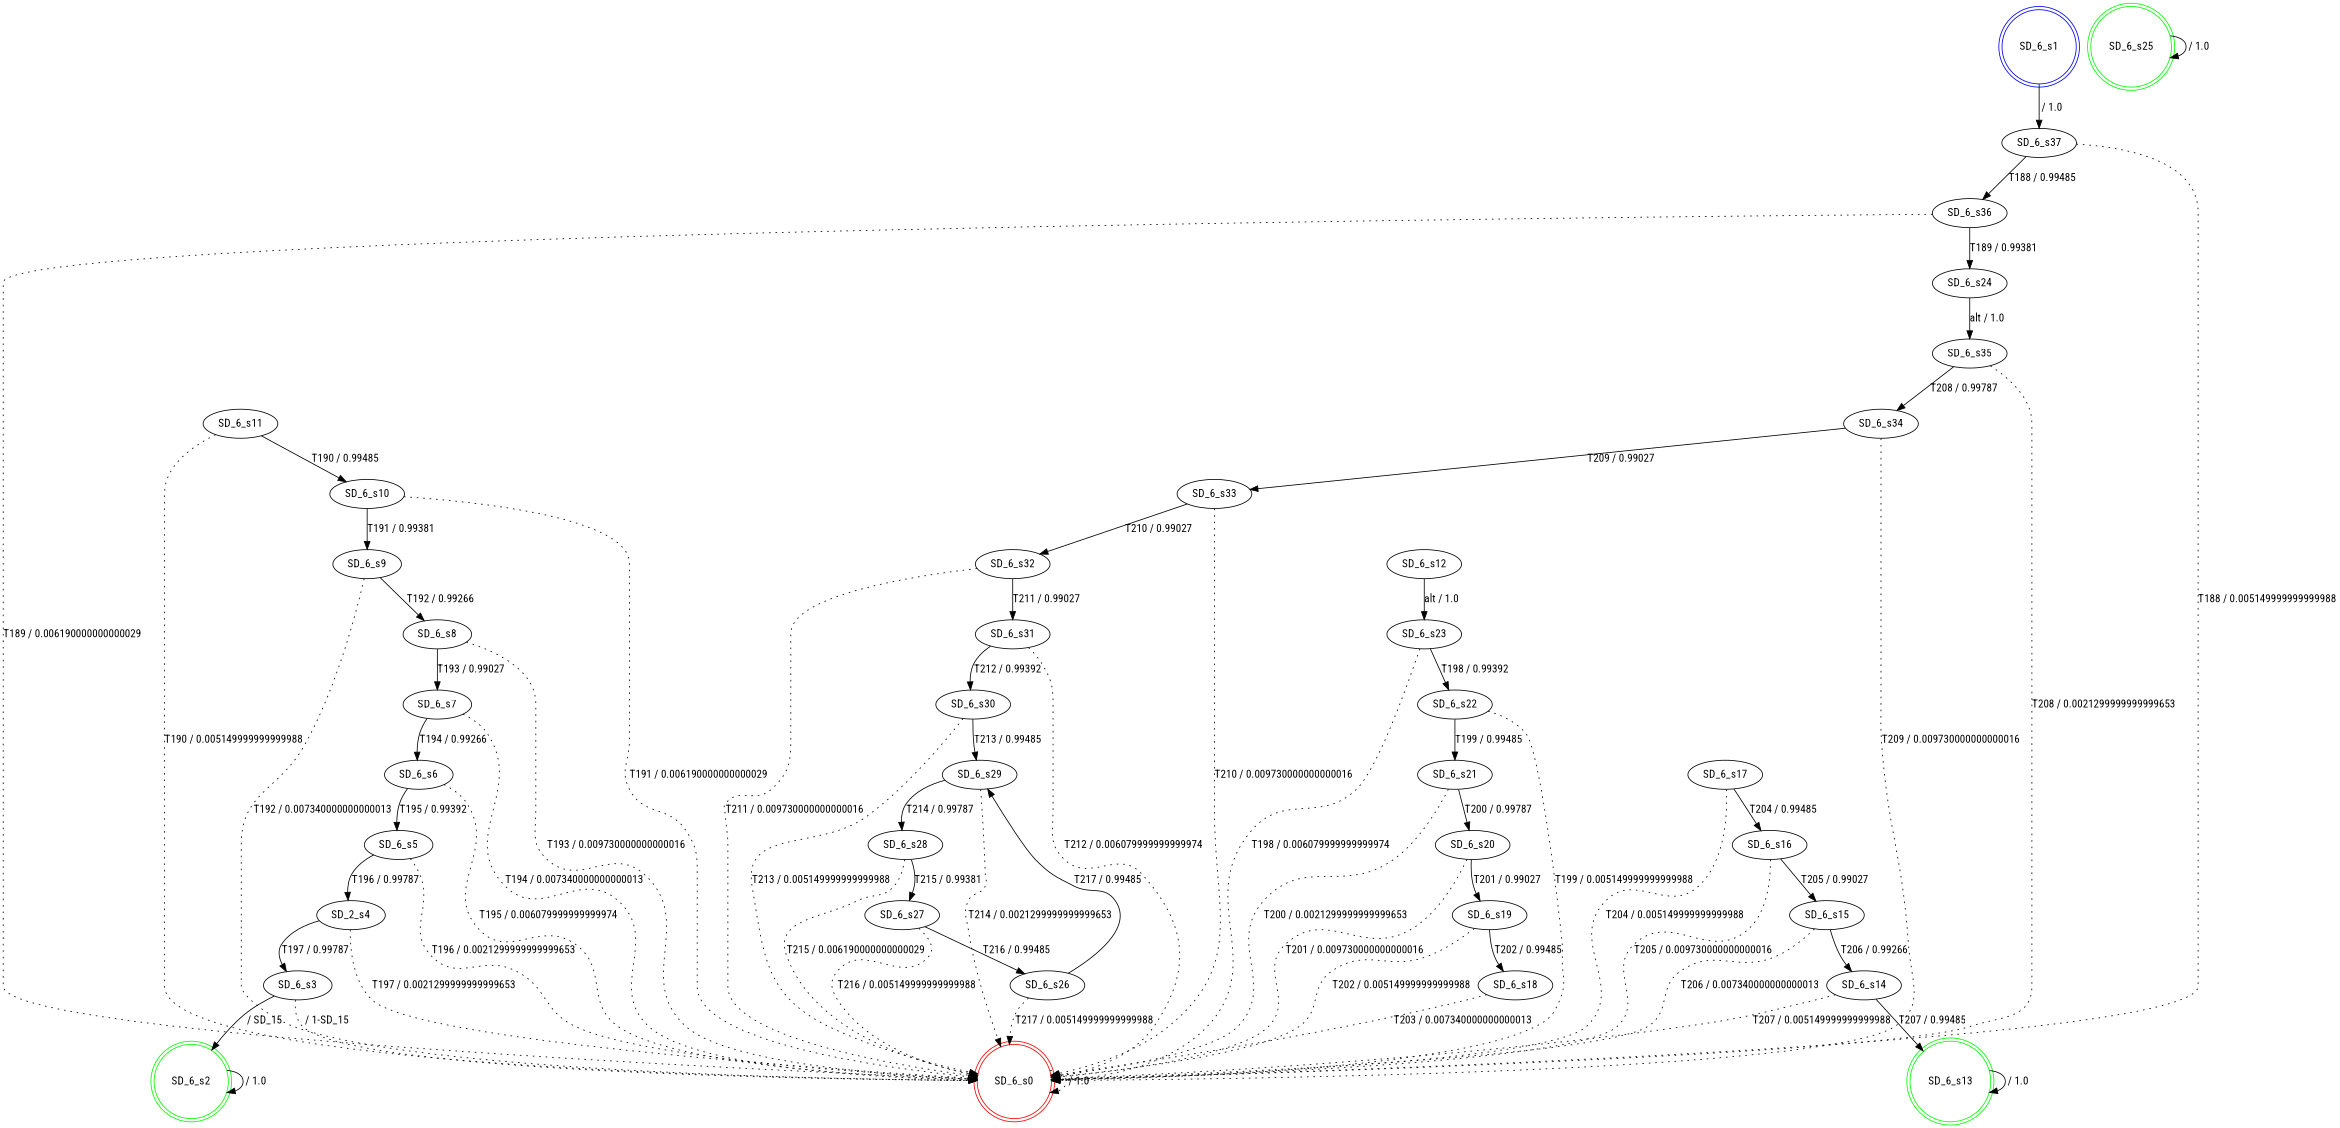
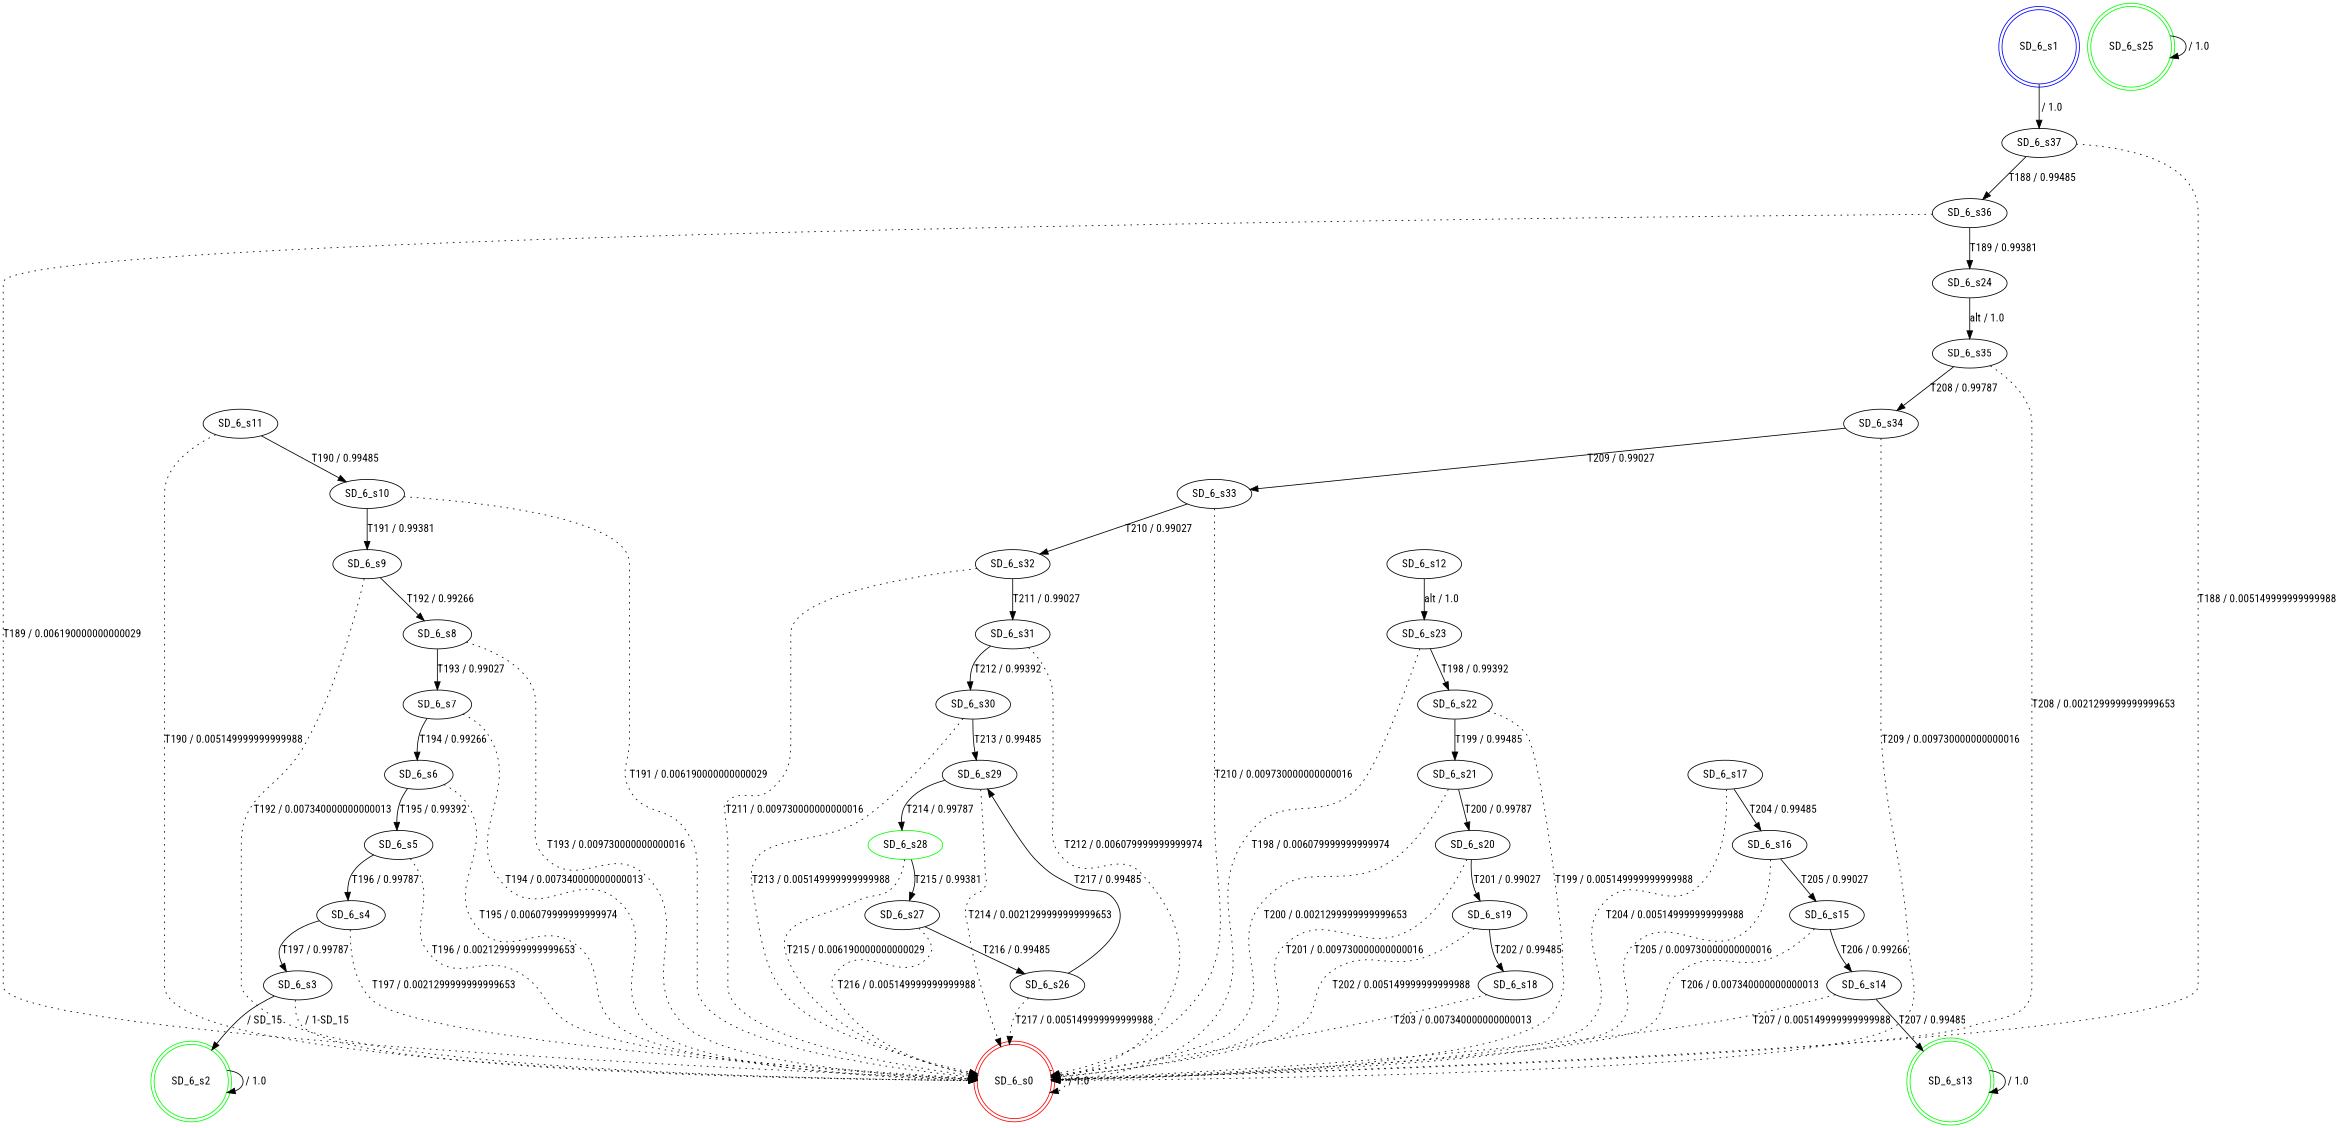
(905, 845) -> (905, 845)
(351, 915) -> (351, 915)
